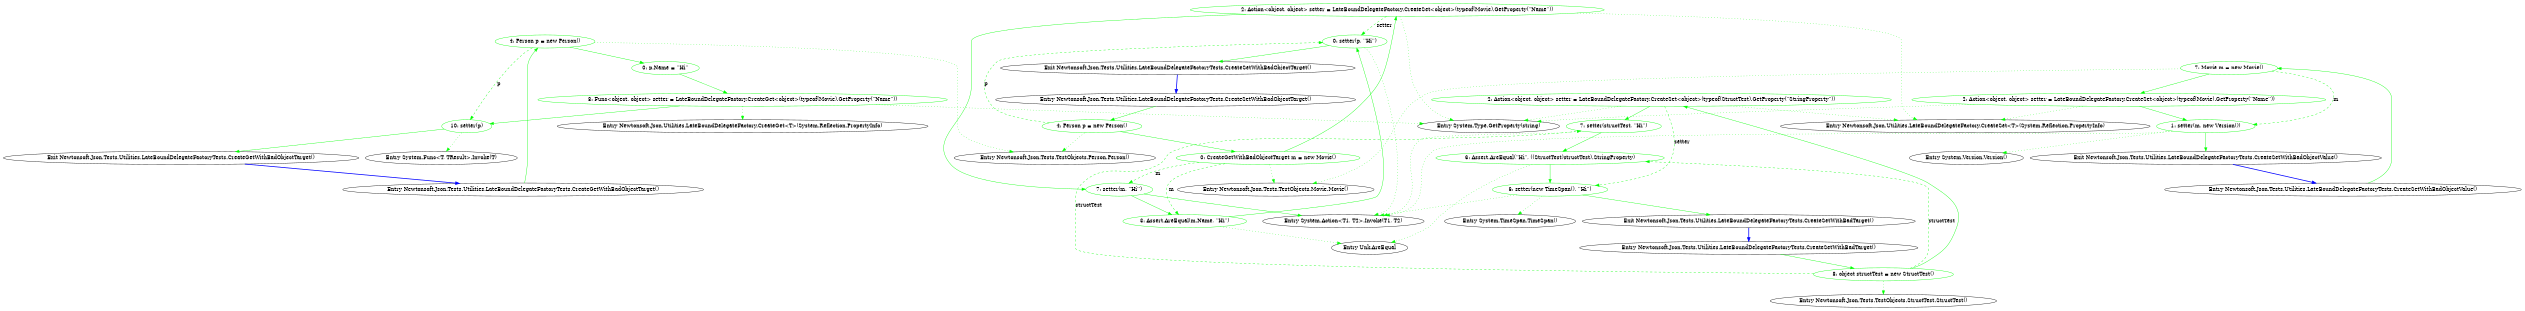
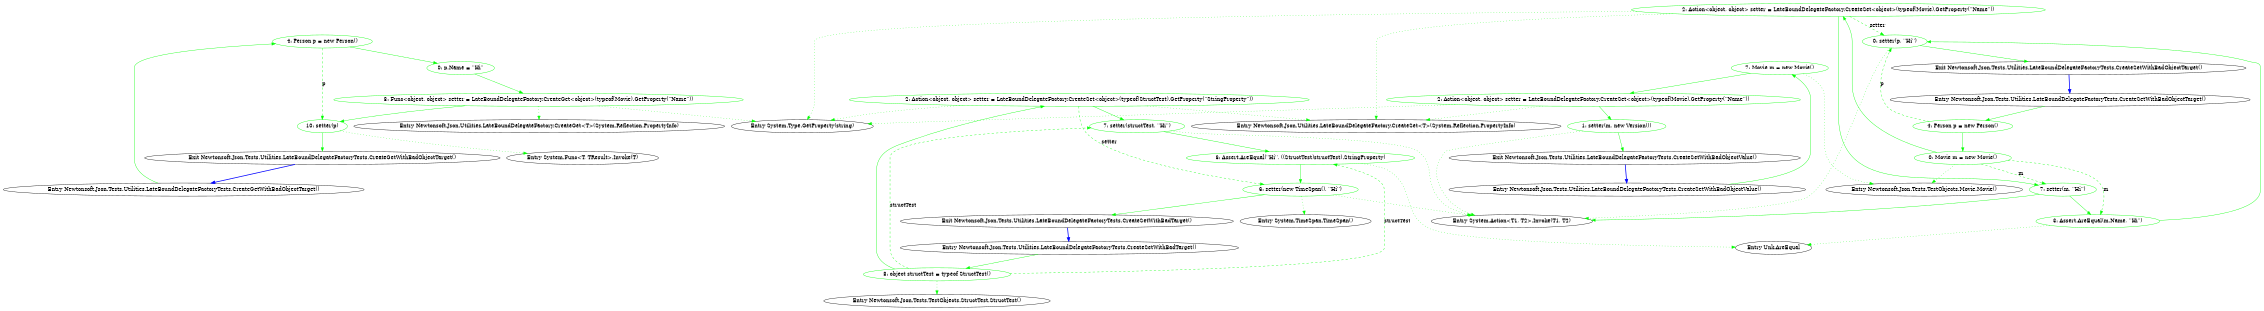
(2331, 104) -> none
(1055, 158) -> none
(1268, 158) -> (1963, 158)
(1966, 158) -> none
(1883, 274) -> (937, 274)
